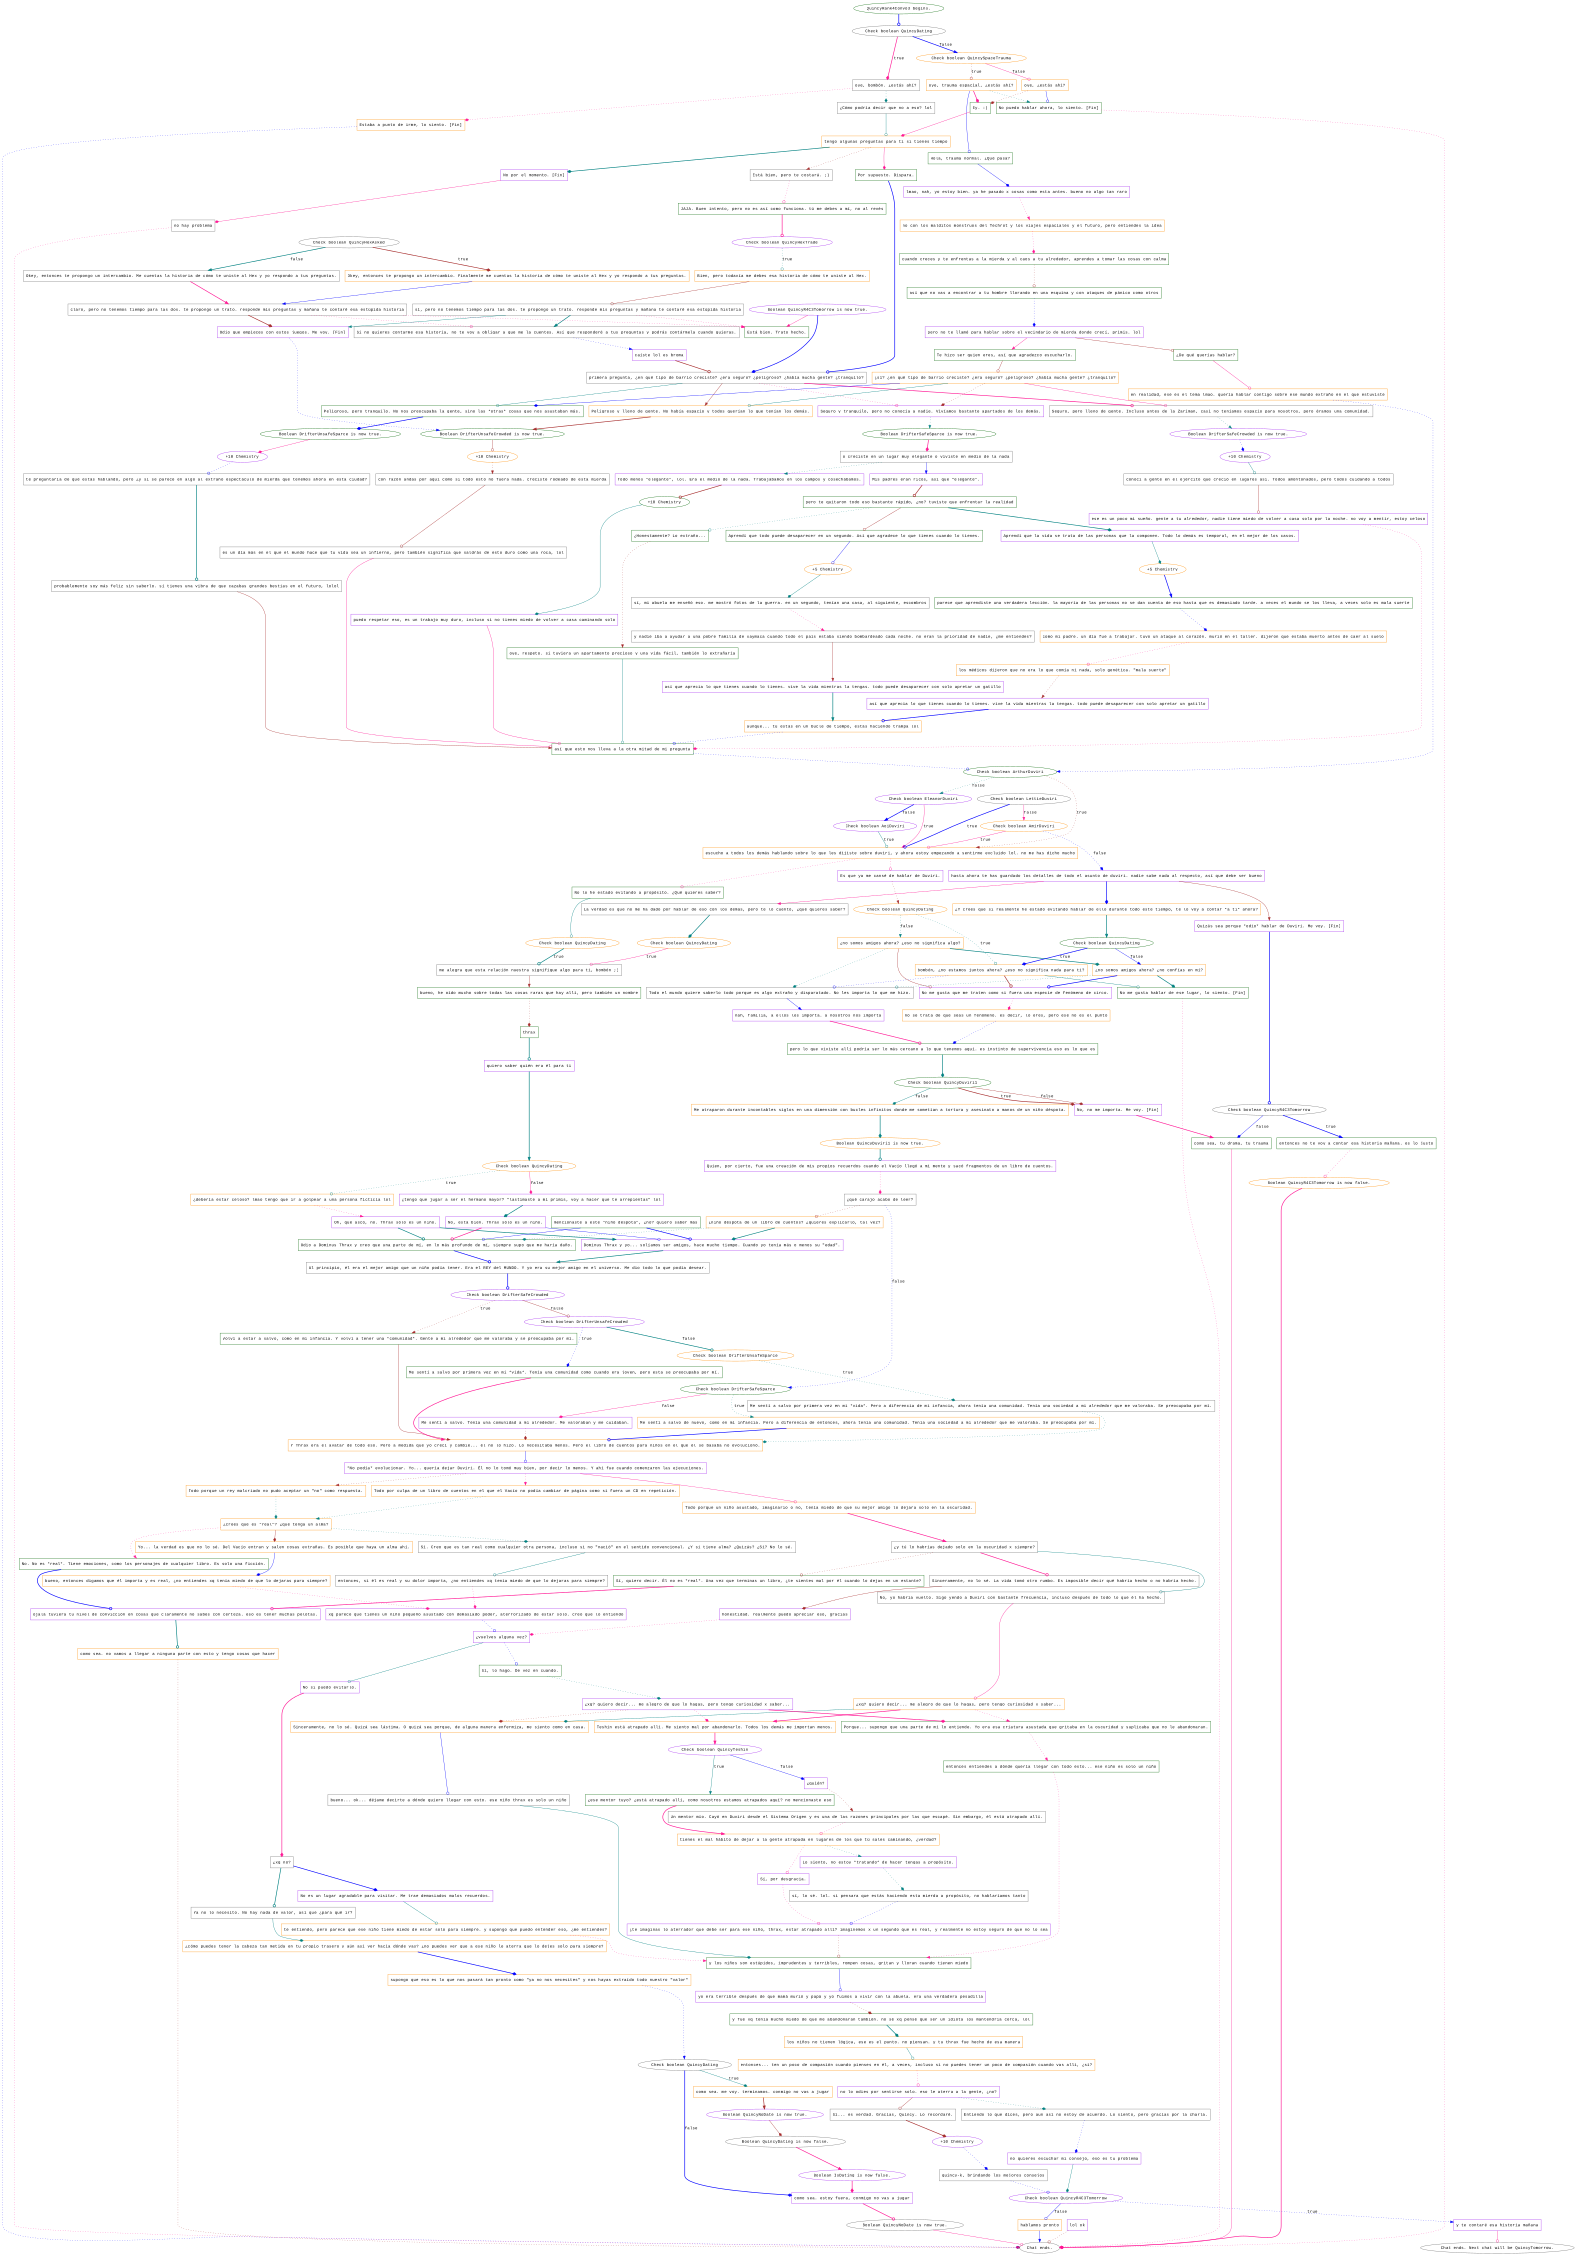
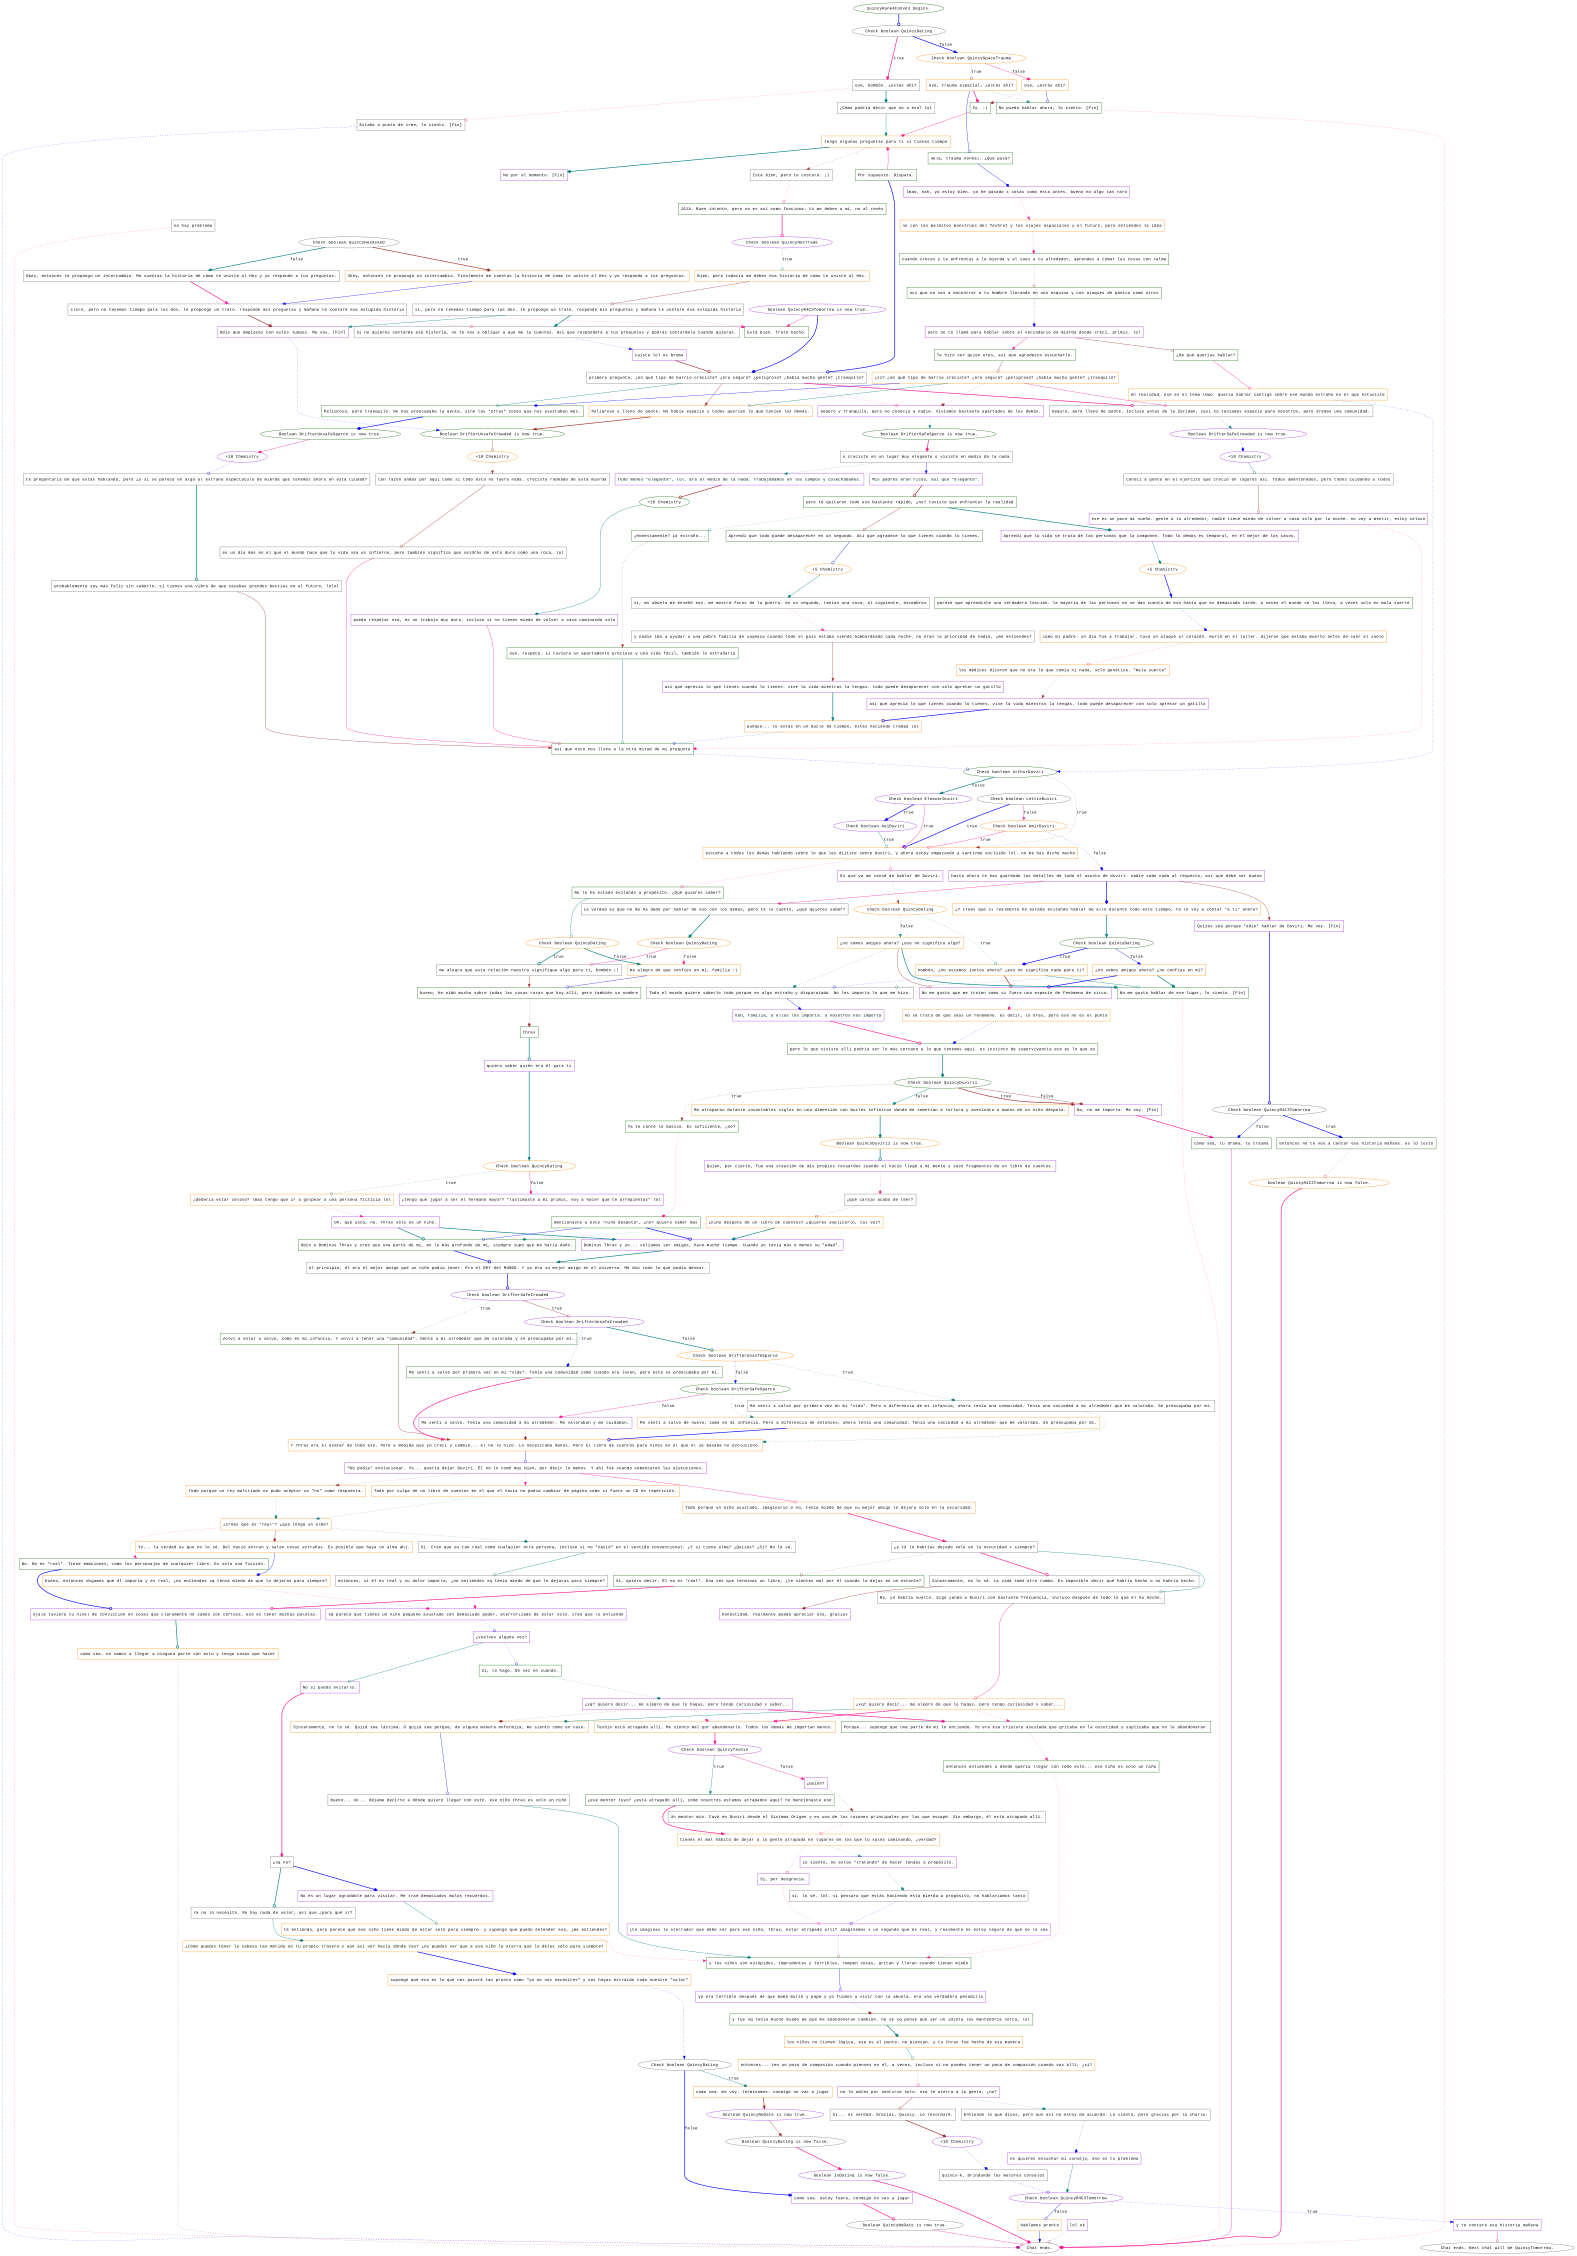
(1007, 71) -> (1007, 71)
(886, 95) -> (886, 95)
(661, 104) -> (661, 104)
(886, 123) -> (886, 123)
(411, 125) -> (411, 125)
(884, 156) -> (888, 160)
(360, 201) -> none
(968, 785) -> (968, 785)
(909, 812) -> (909, 812)
(1023, 956) -> (998, 985)
none -> (684, 970)
none -> (682, 1127)
(496, 1222) -> none
(557, 1308) -> (557, 1308)
(892, 1335) -> (735, 1371)
(627, 1627) -> none
(765, 1767) -> (765, 1767)
(852, 2185) -> (952, 2207)
